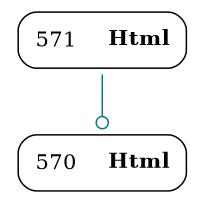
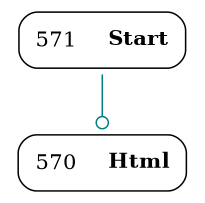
(139, 39) -> (139, 39)
